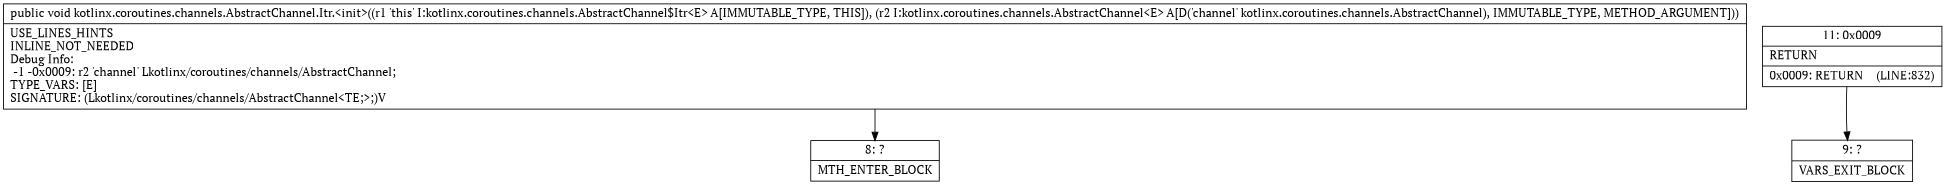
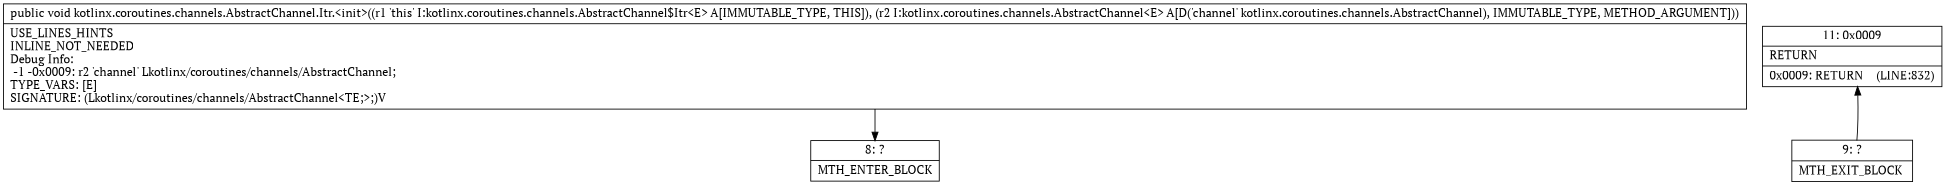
(1846, 109) -> (1858, 118)
(1852, 171) -> (1851, 171)
